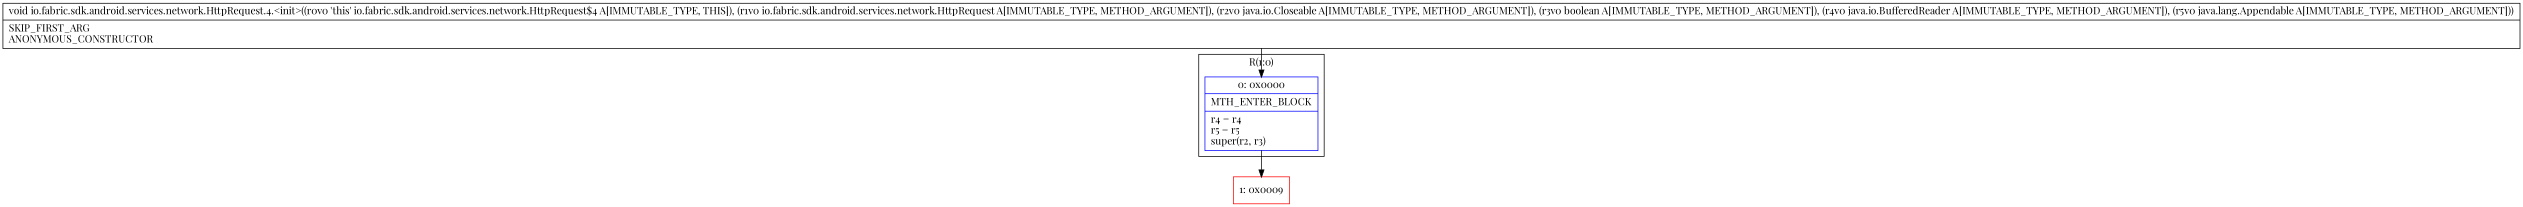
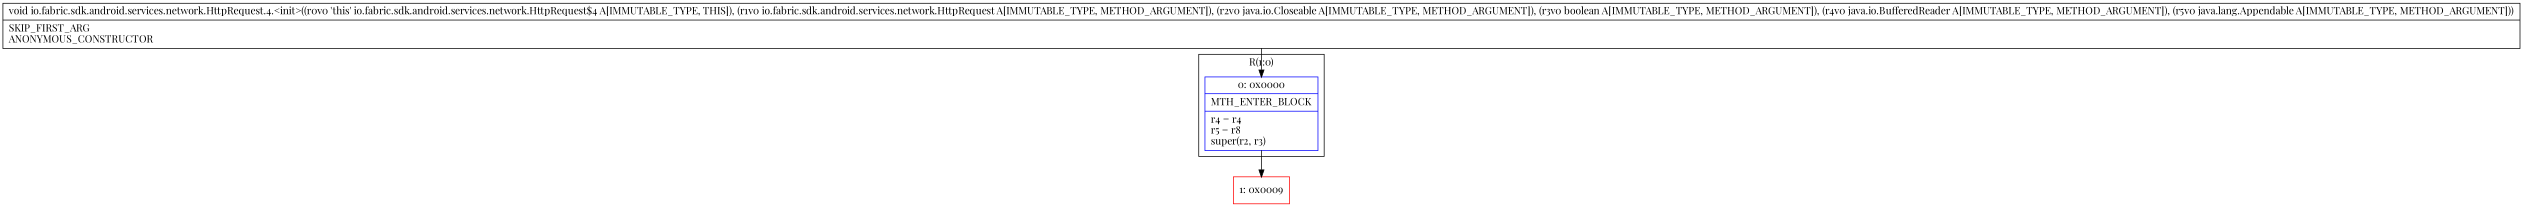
(1225, 131) -> (1226, 131)
